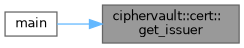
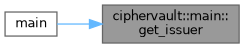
(171, 24) -> (171, 24)
